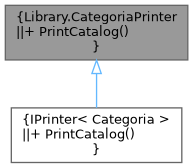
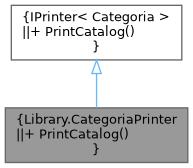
(97, 91) -> (97, 91)
